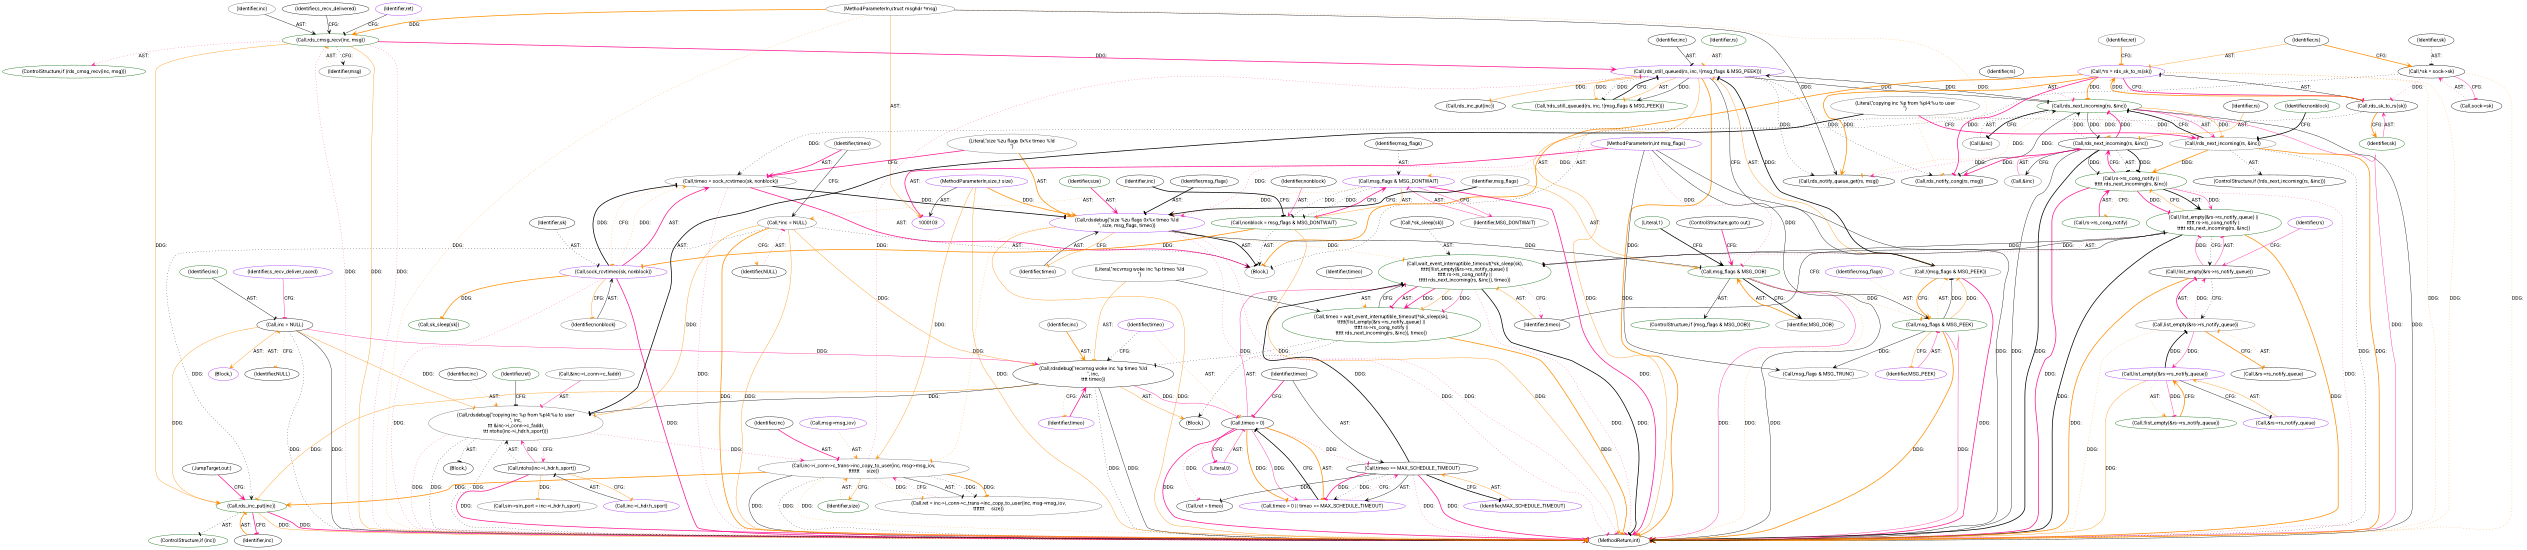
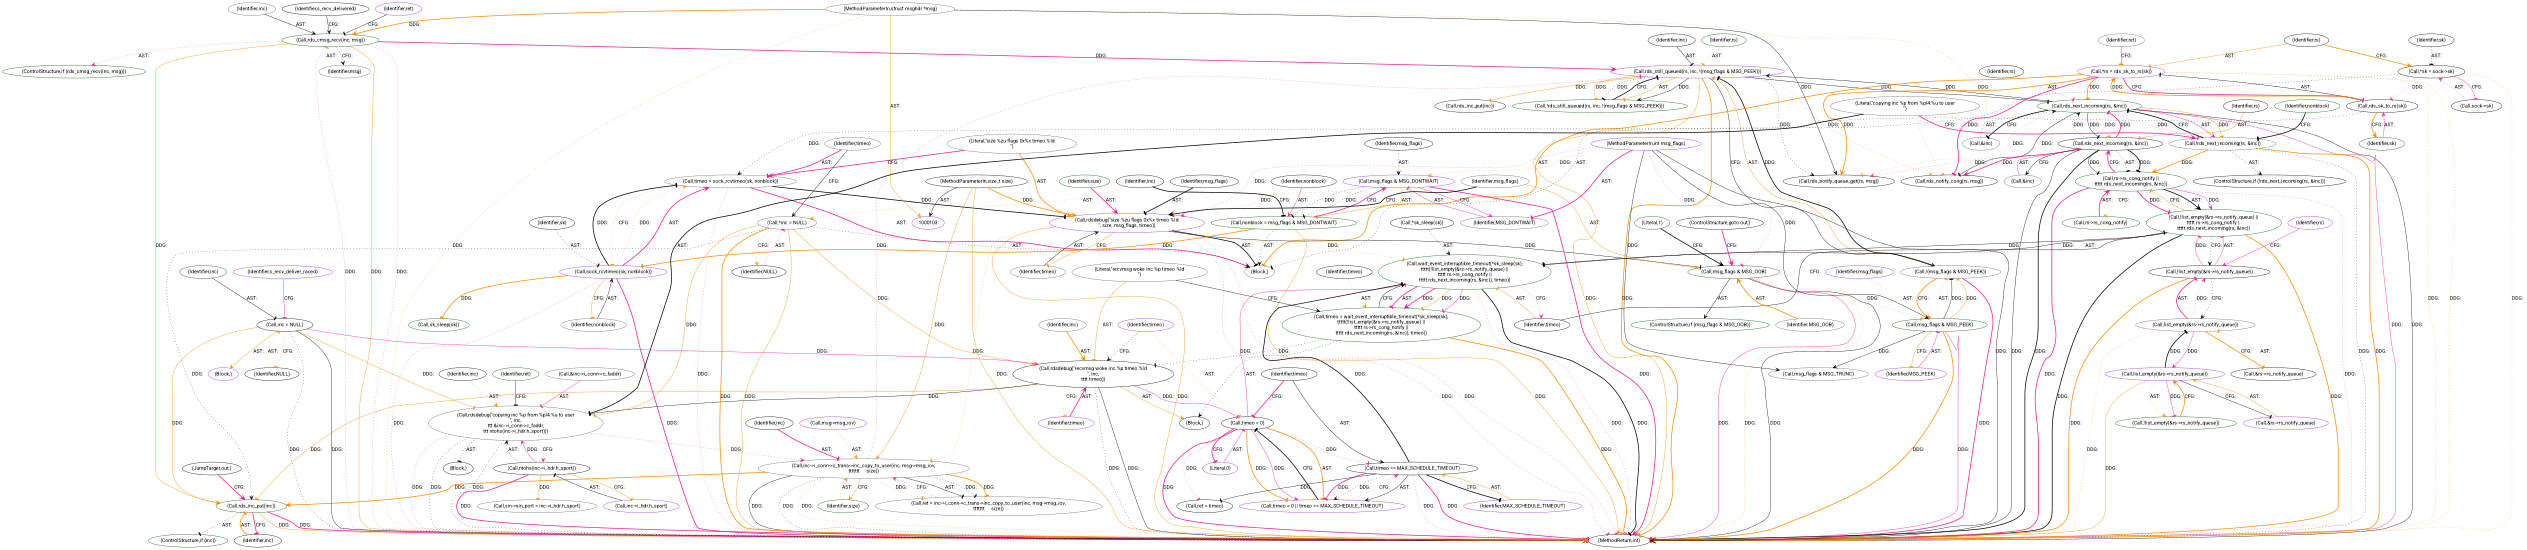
(1836, 132) -> (1836, 132)
(1235, 166) -> (1587, 190)
(977, 181) -> (977, 181)
(1771, 298) -> none
